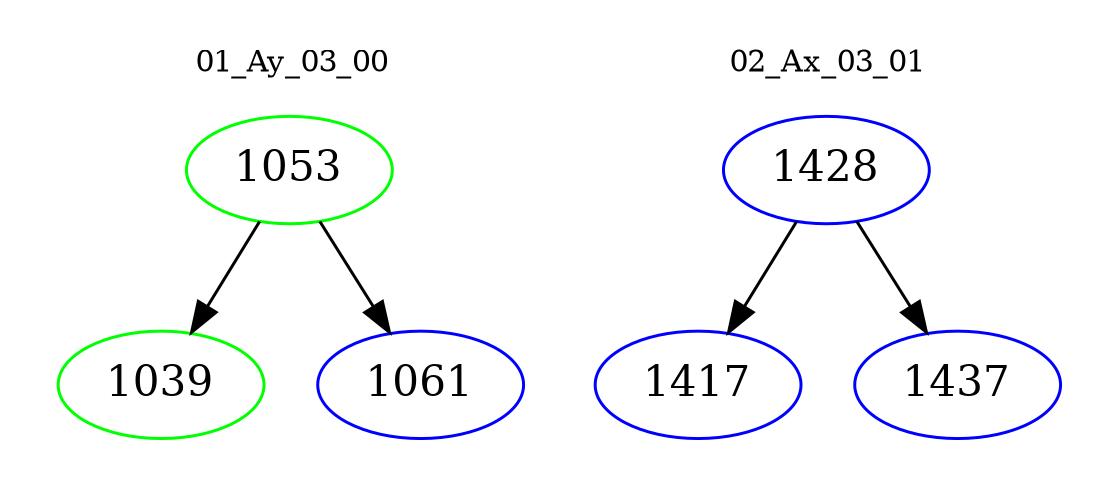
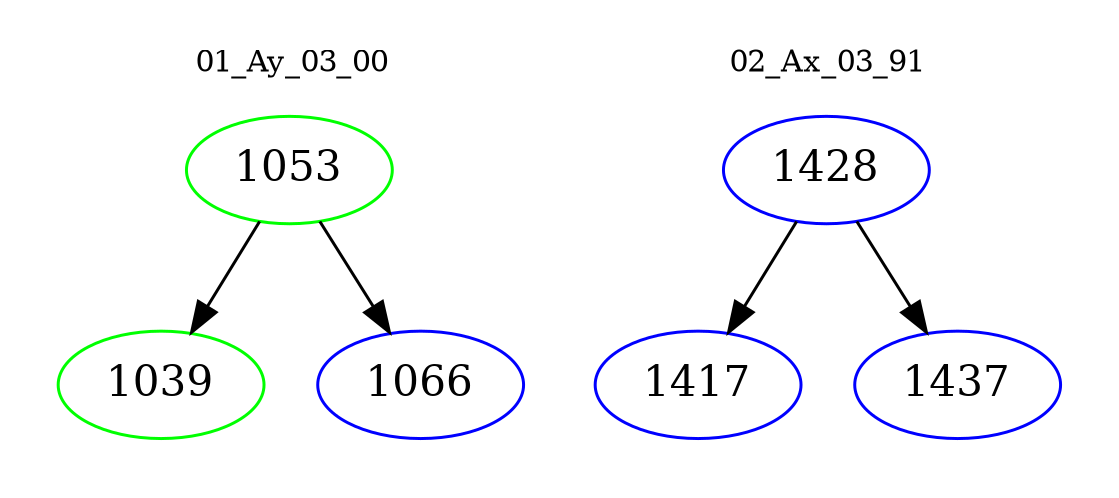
(828, 64) -> (828, 64)
(421, 385) -> (421, 385)
